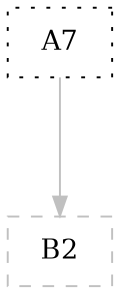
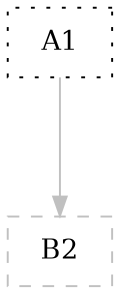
(60, 43) -> (60, 43)
